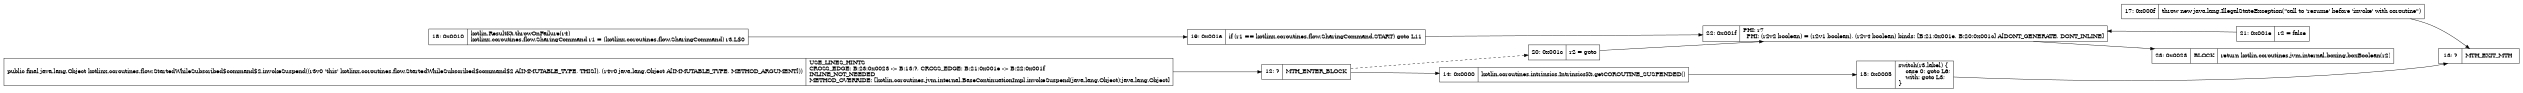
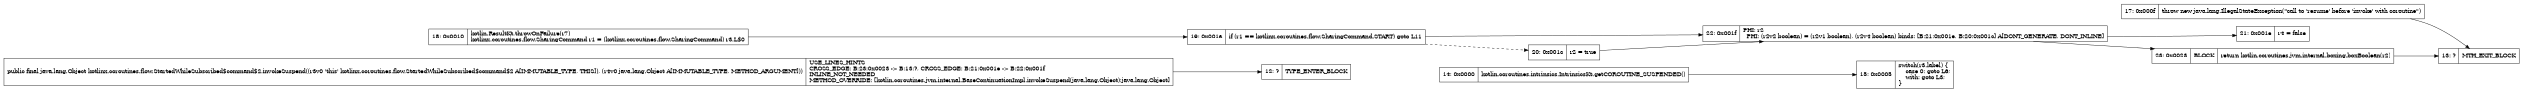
(1754, 31) -> (1754, 31)
(2174, 31) -> (2170, 36)
(520, 34) -> (520, 34)
(2292, 34) -> (2292, 34)
(1583, 52) -> (1583, 52)
(2489, 56) -> (2489, 56)
(1438, 62) -> (1475, 47)
(1316, 72) -> (1316, 72)
(1393, 73) -> none
(2199, 80) -> (2414, 56)
